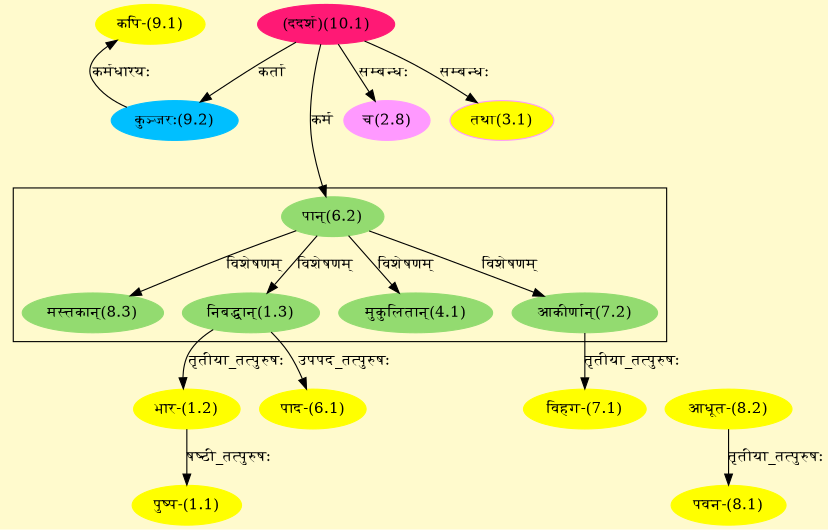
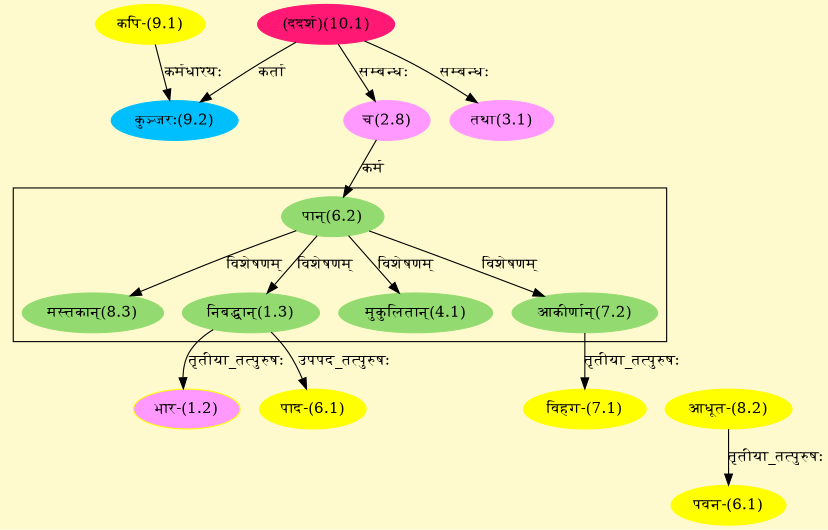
(93, 81) -> (161, 67)
(310, 115) -> (363, 164)
(502, 121) -> (502, 121)
(187, 409) -> (187, 409)
(187, 505) -> none
(729, 505) -> (729, 505)
